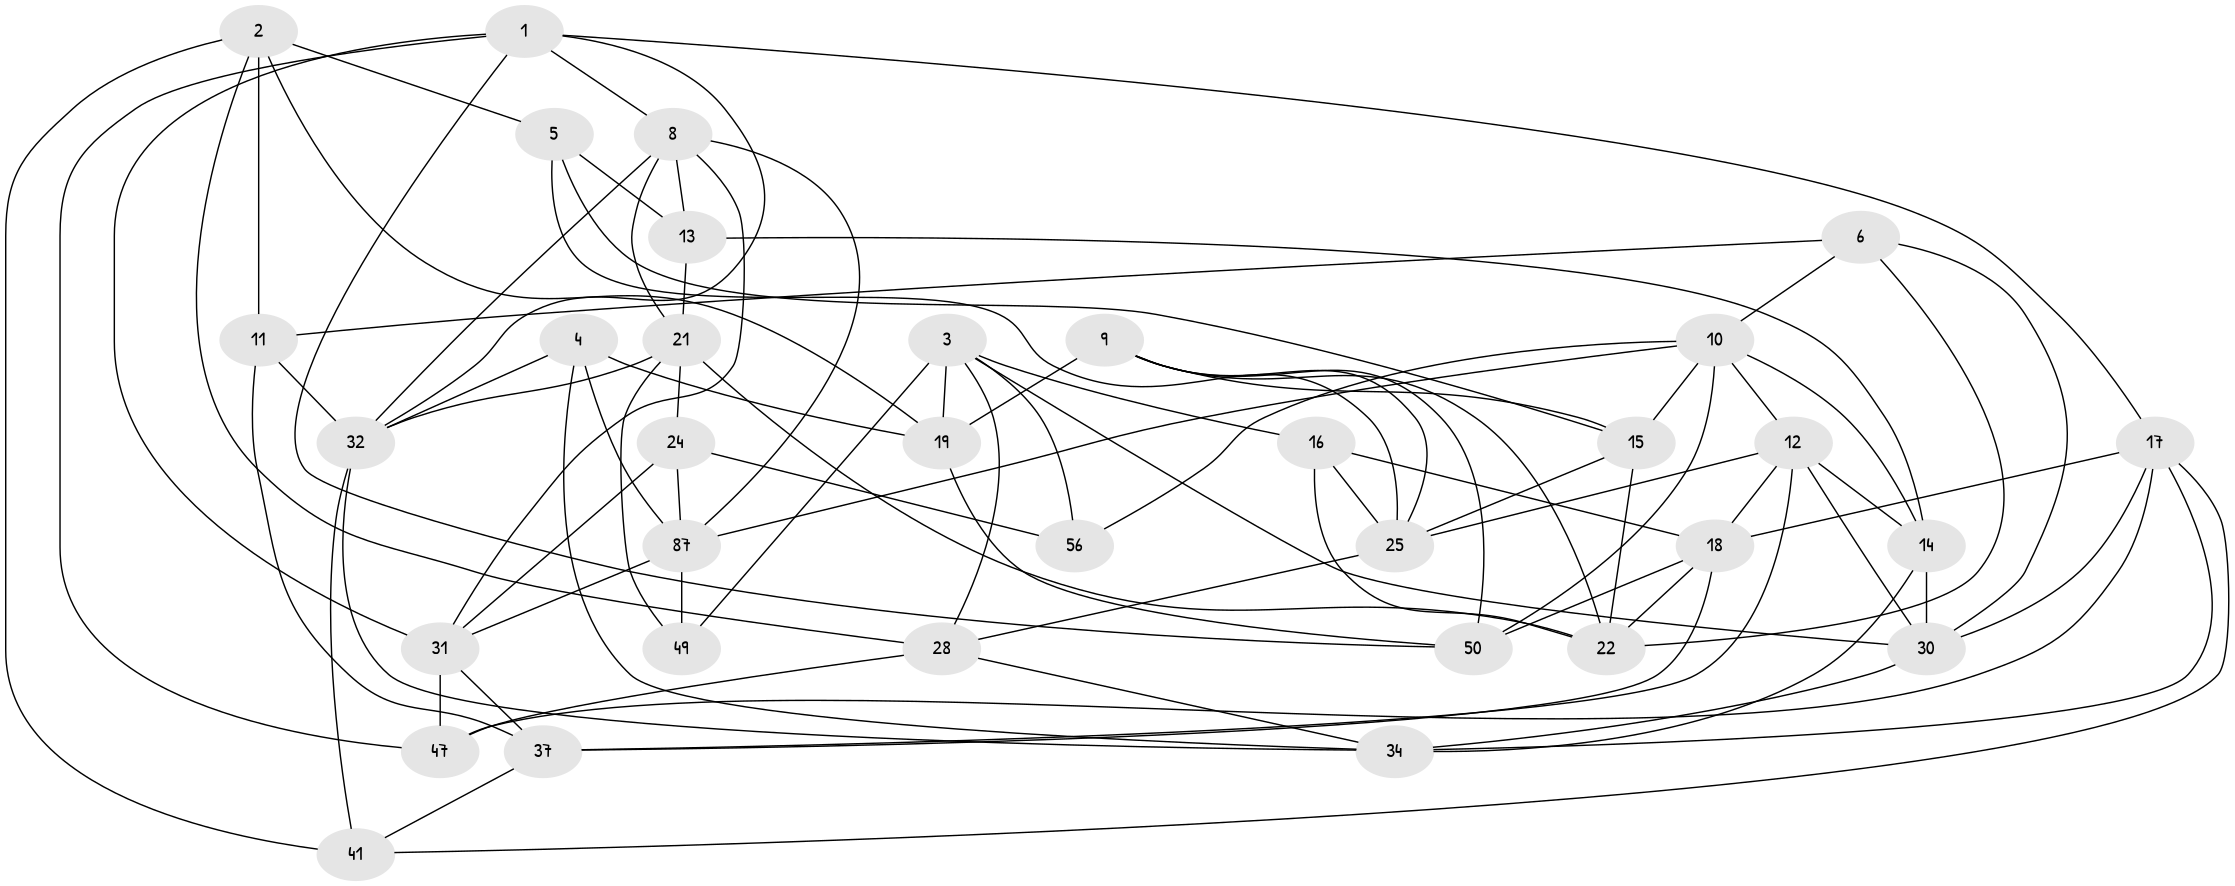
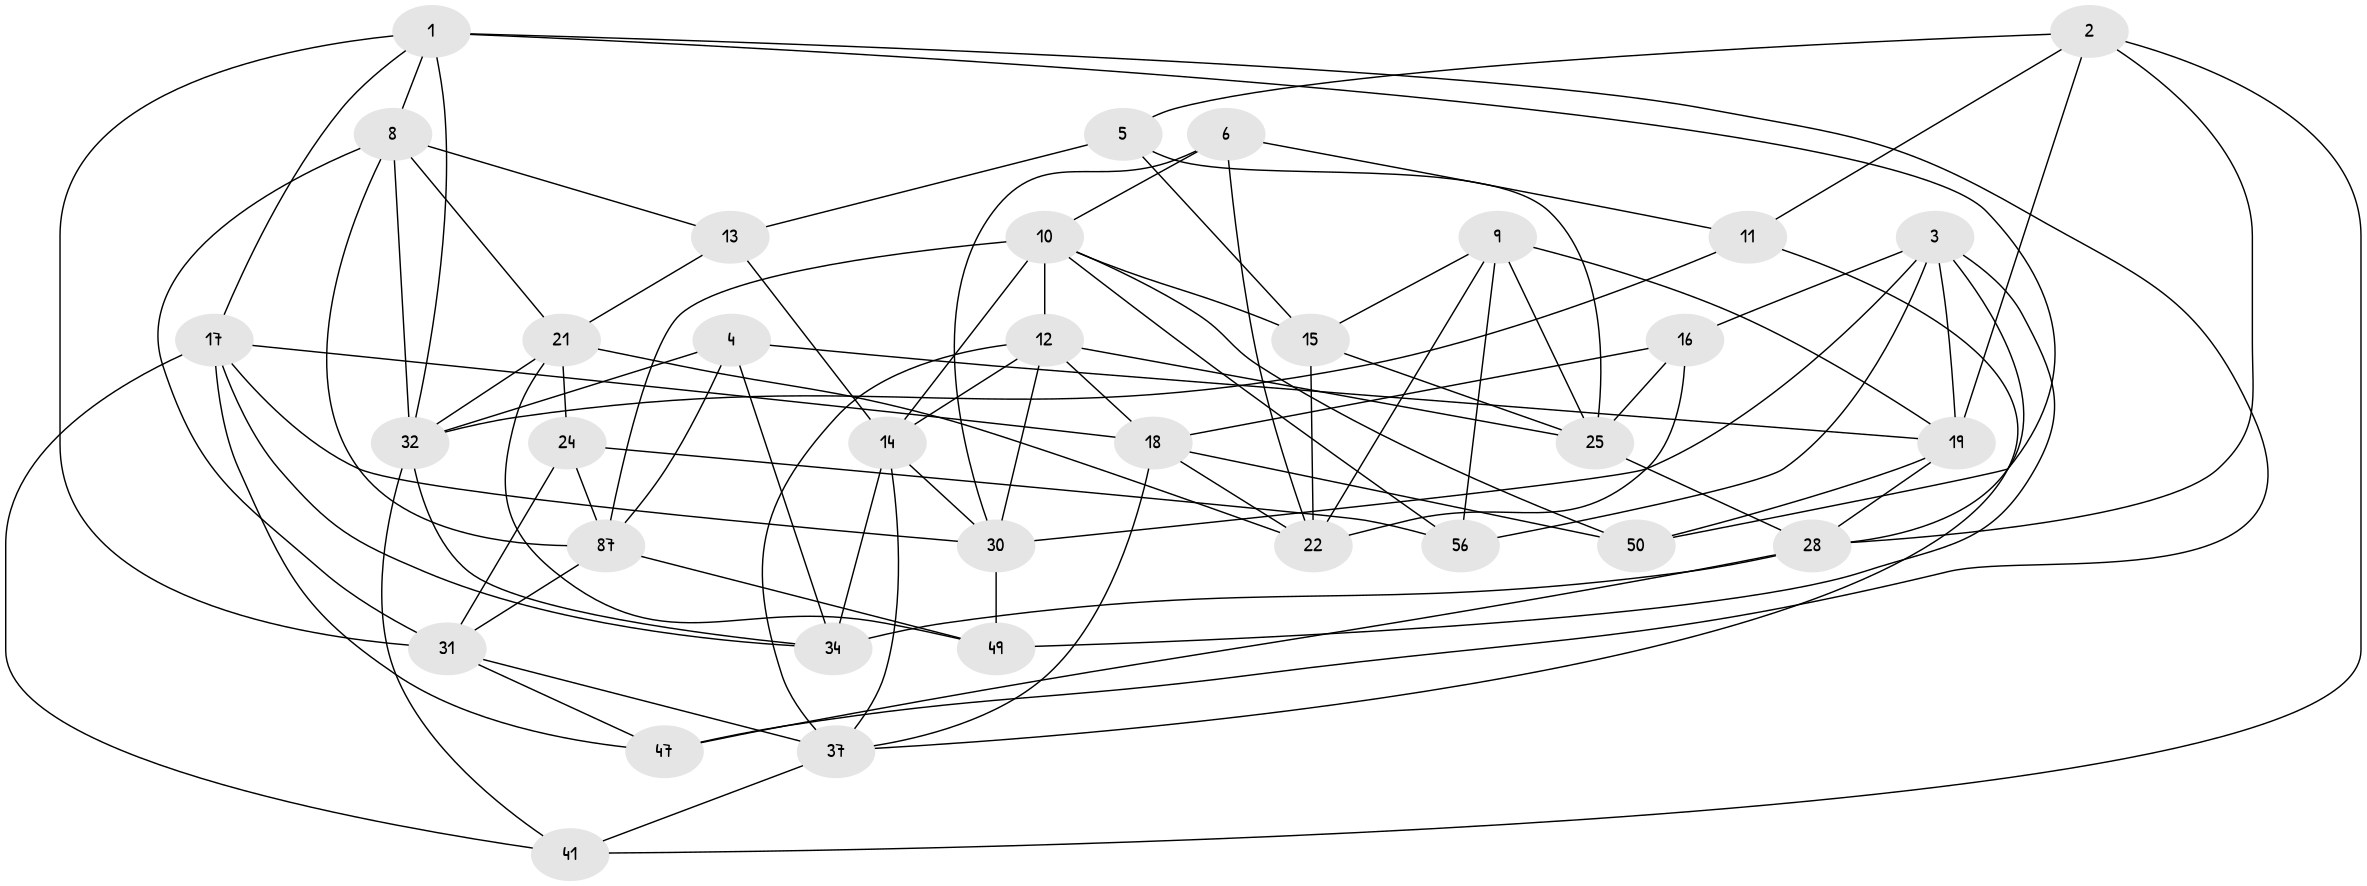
(1431, 410) -> (1479, 392)
none -> (1901, 483)
none -> (897, 603)
(1608, 727) -> (996, 598)
